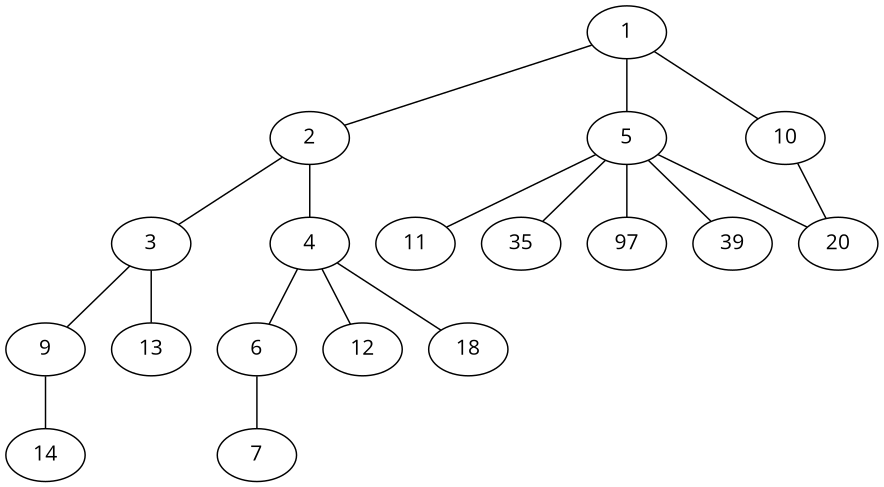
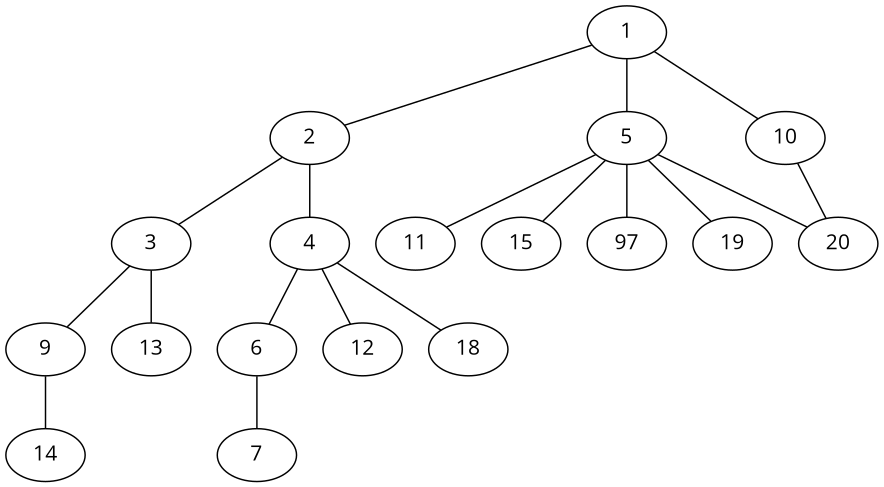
(521, 244) -> (521, 244)
(733, 244) -> (733, 244)
